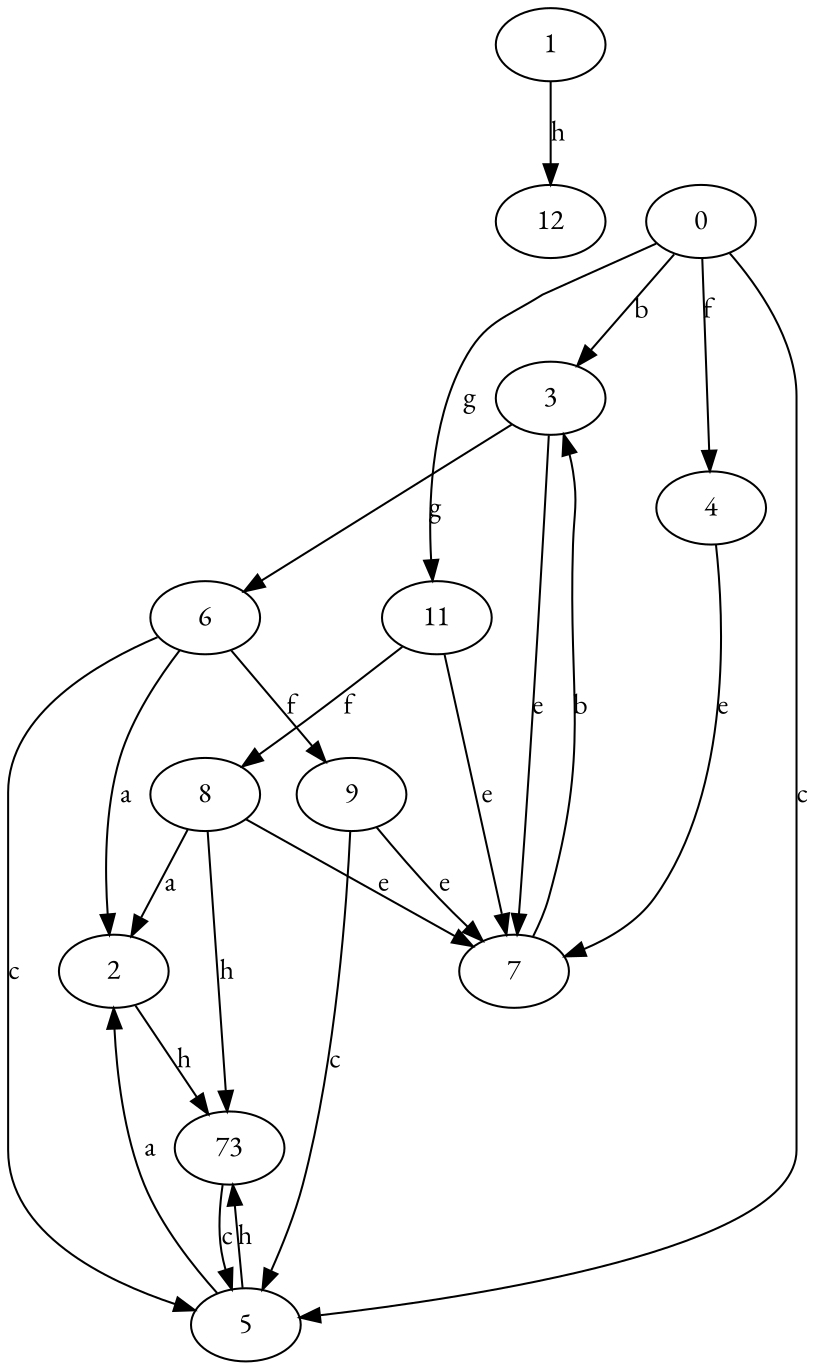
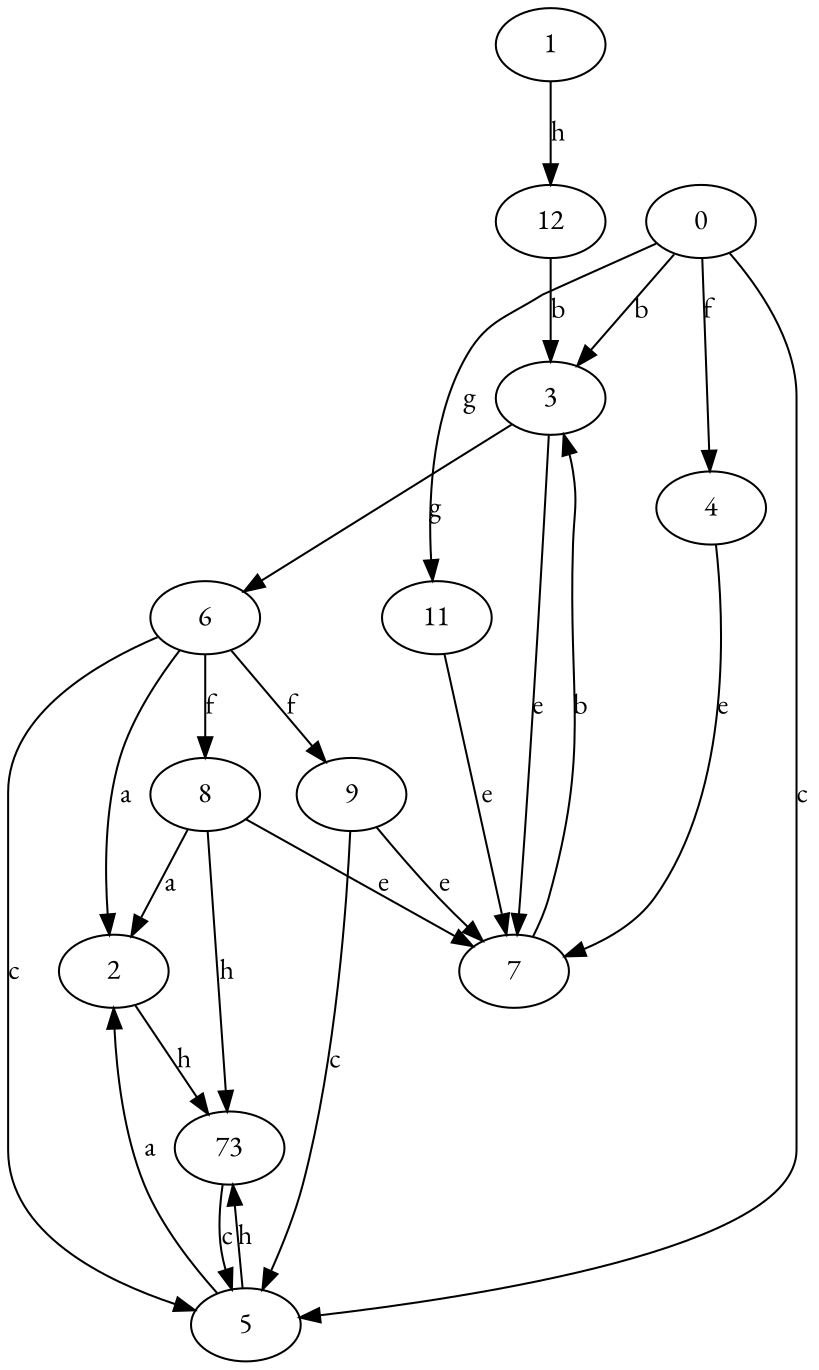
none -> (551, 306)
(331, 701) -> (205, 696)
